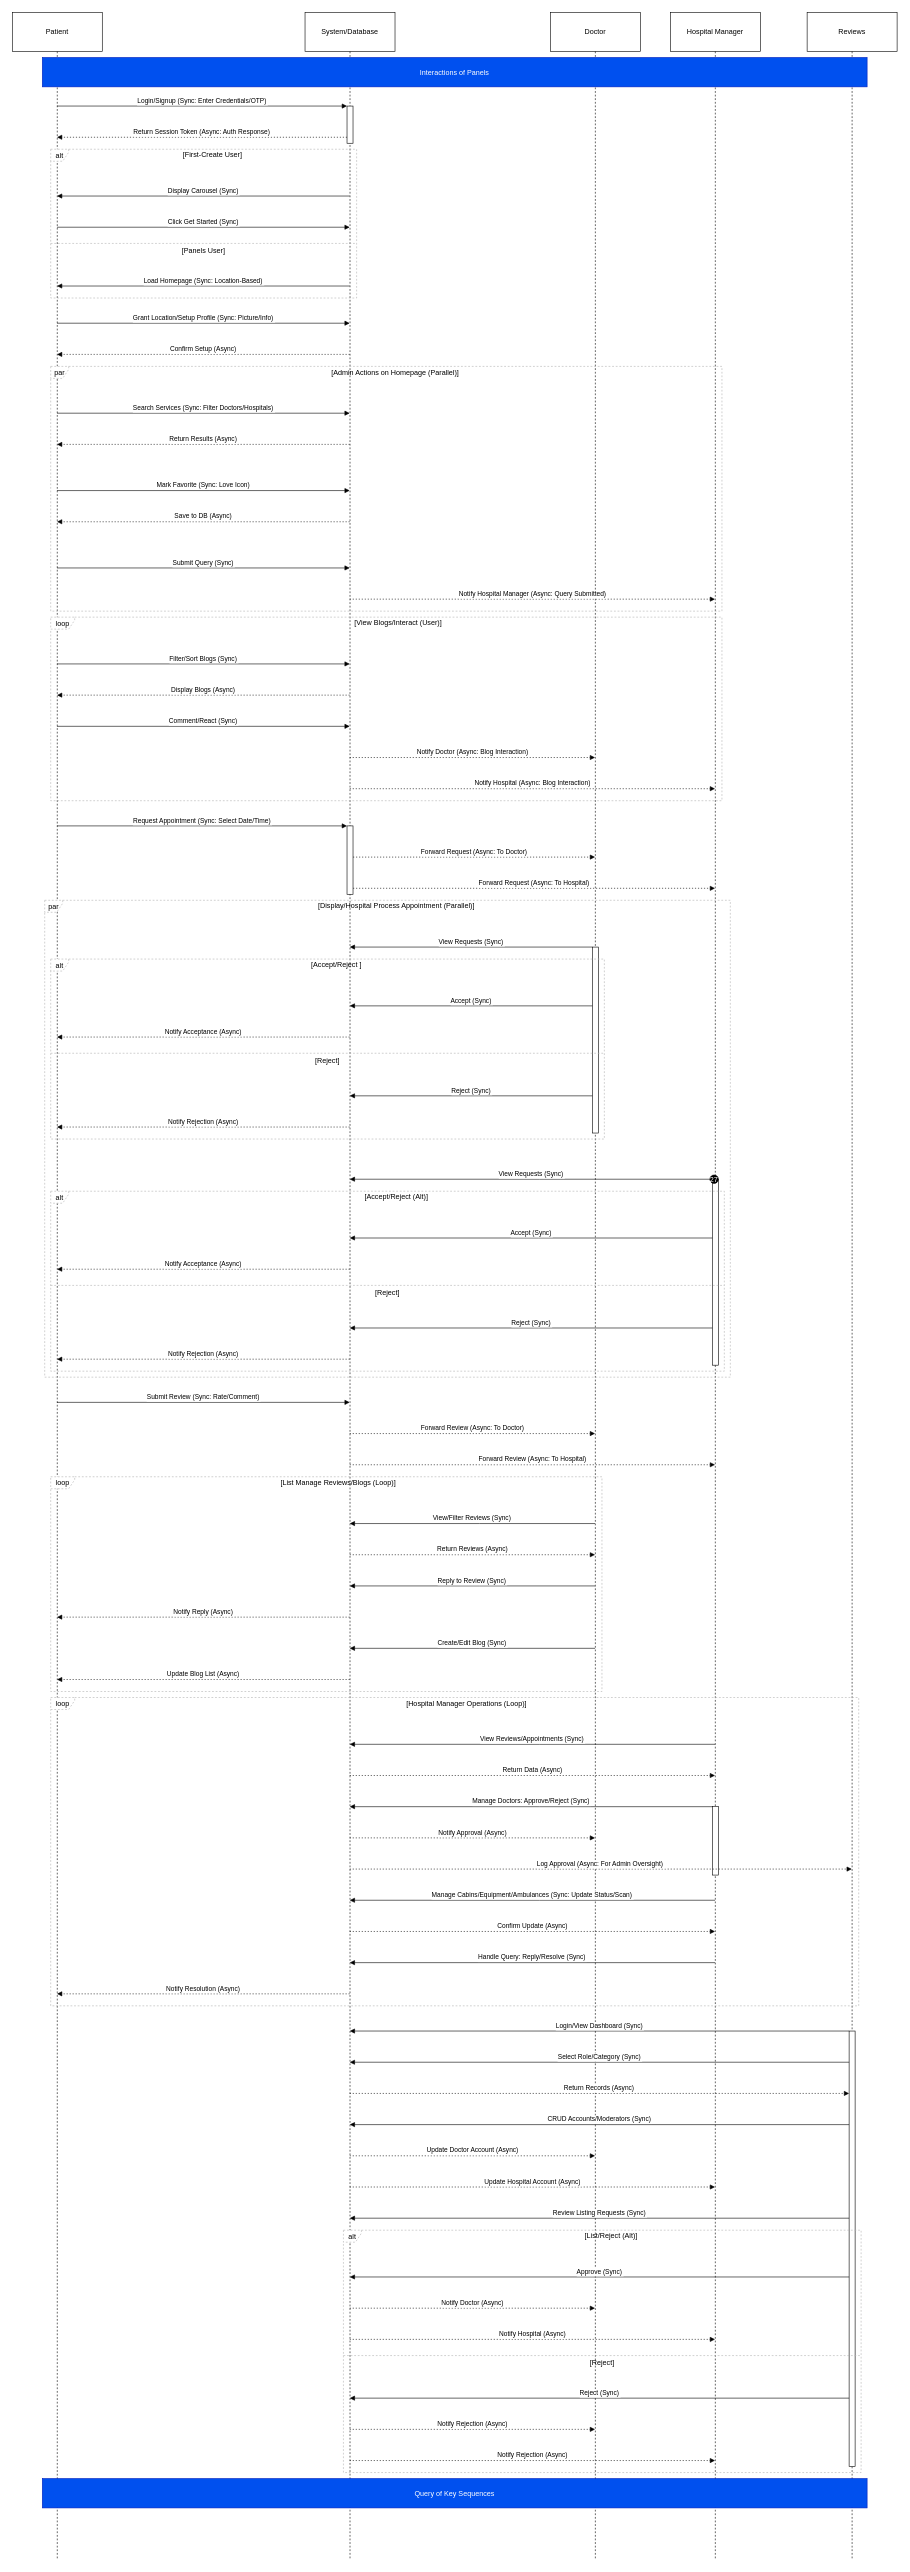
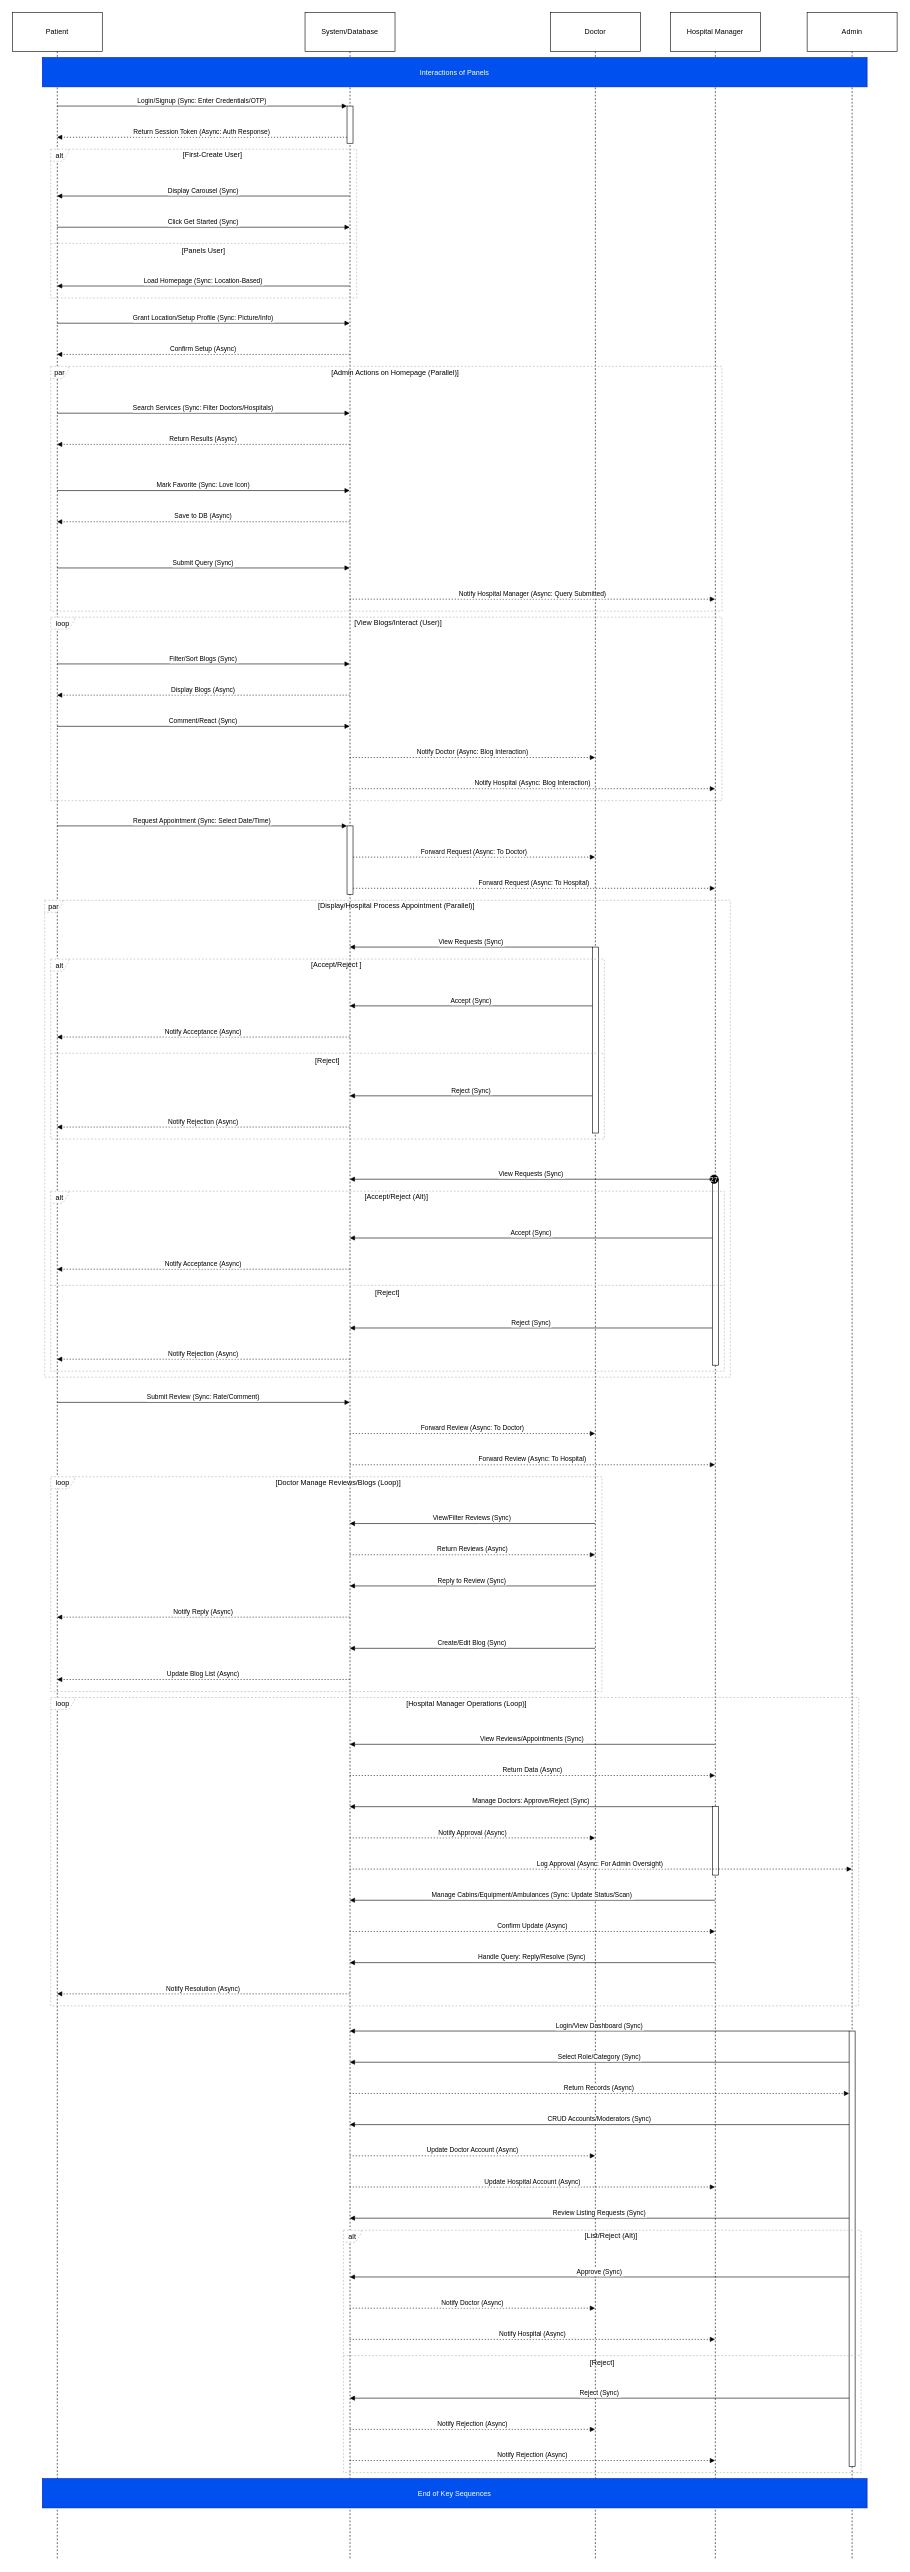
(852, 32) -> (852, 32)
(338, 1483) -> (338, 1483)
(455, 2494) -> (455, 2494)
